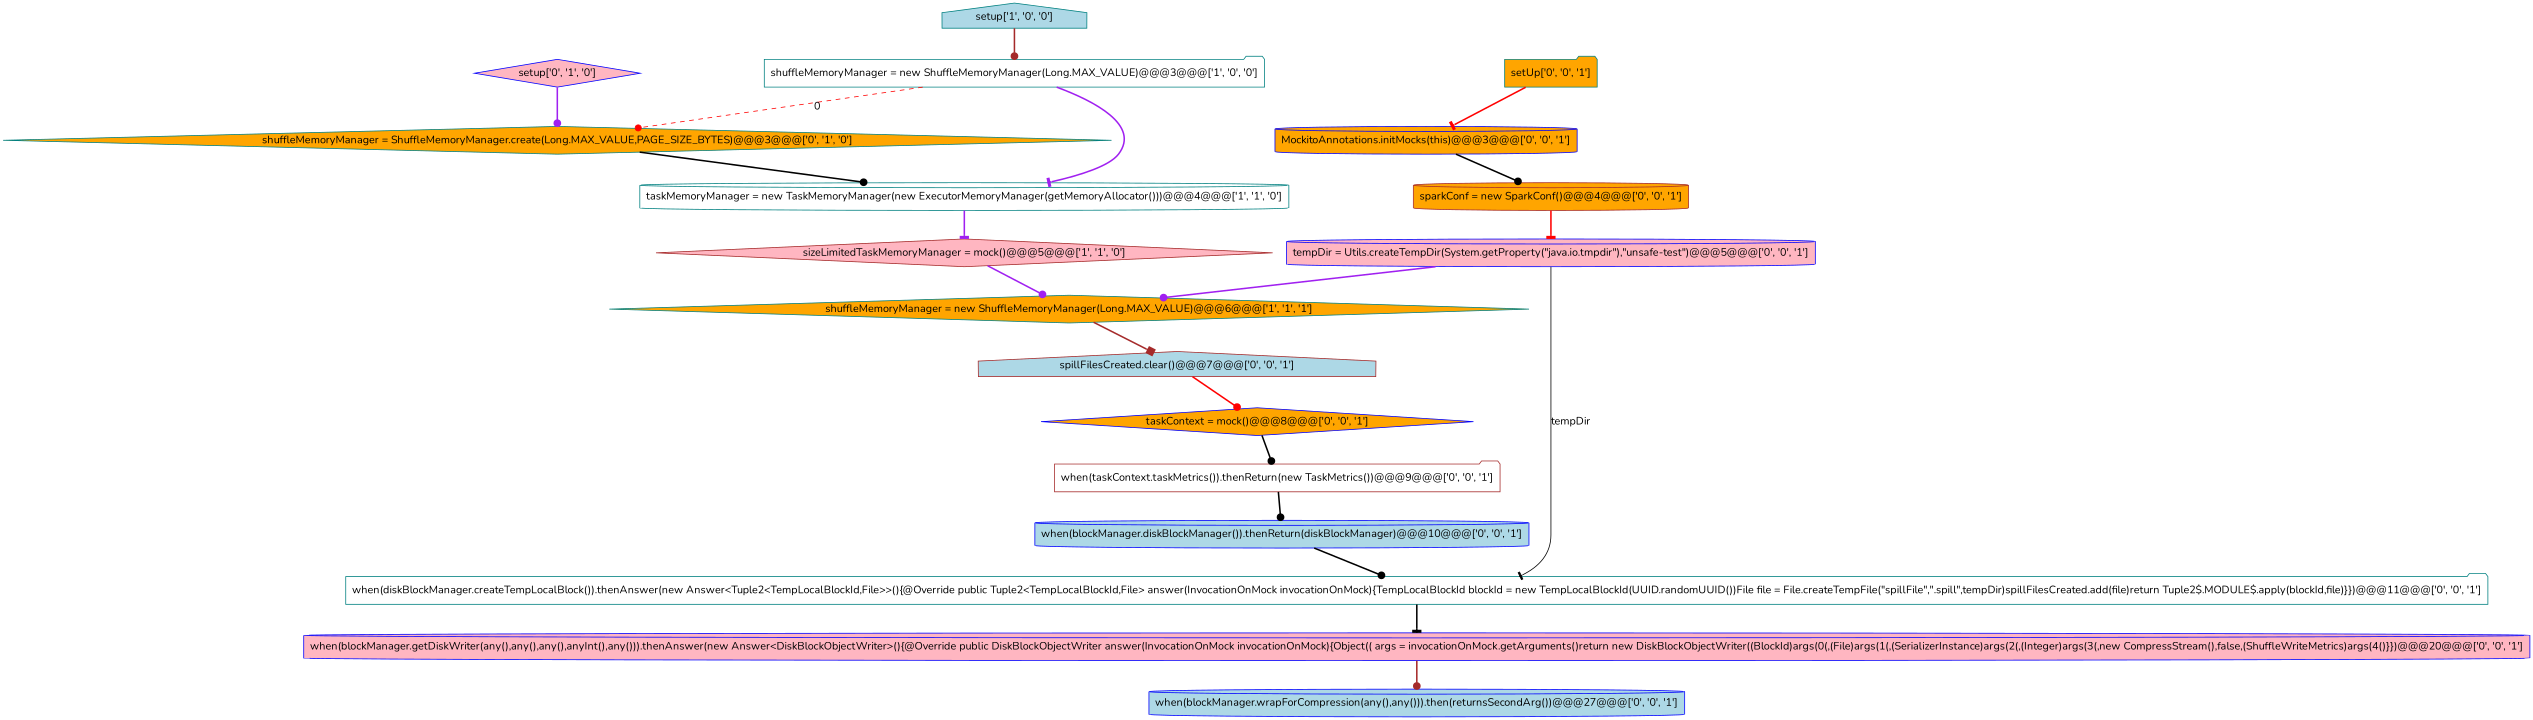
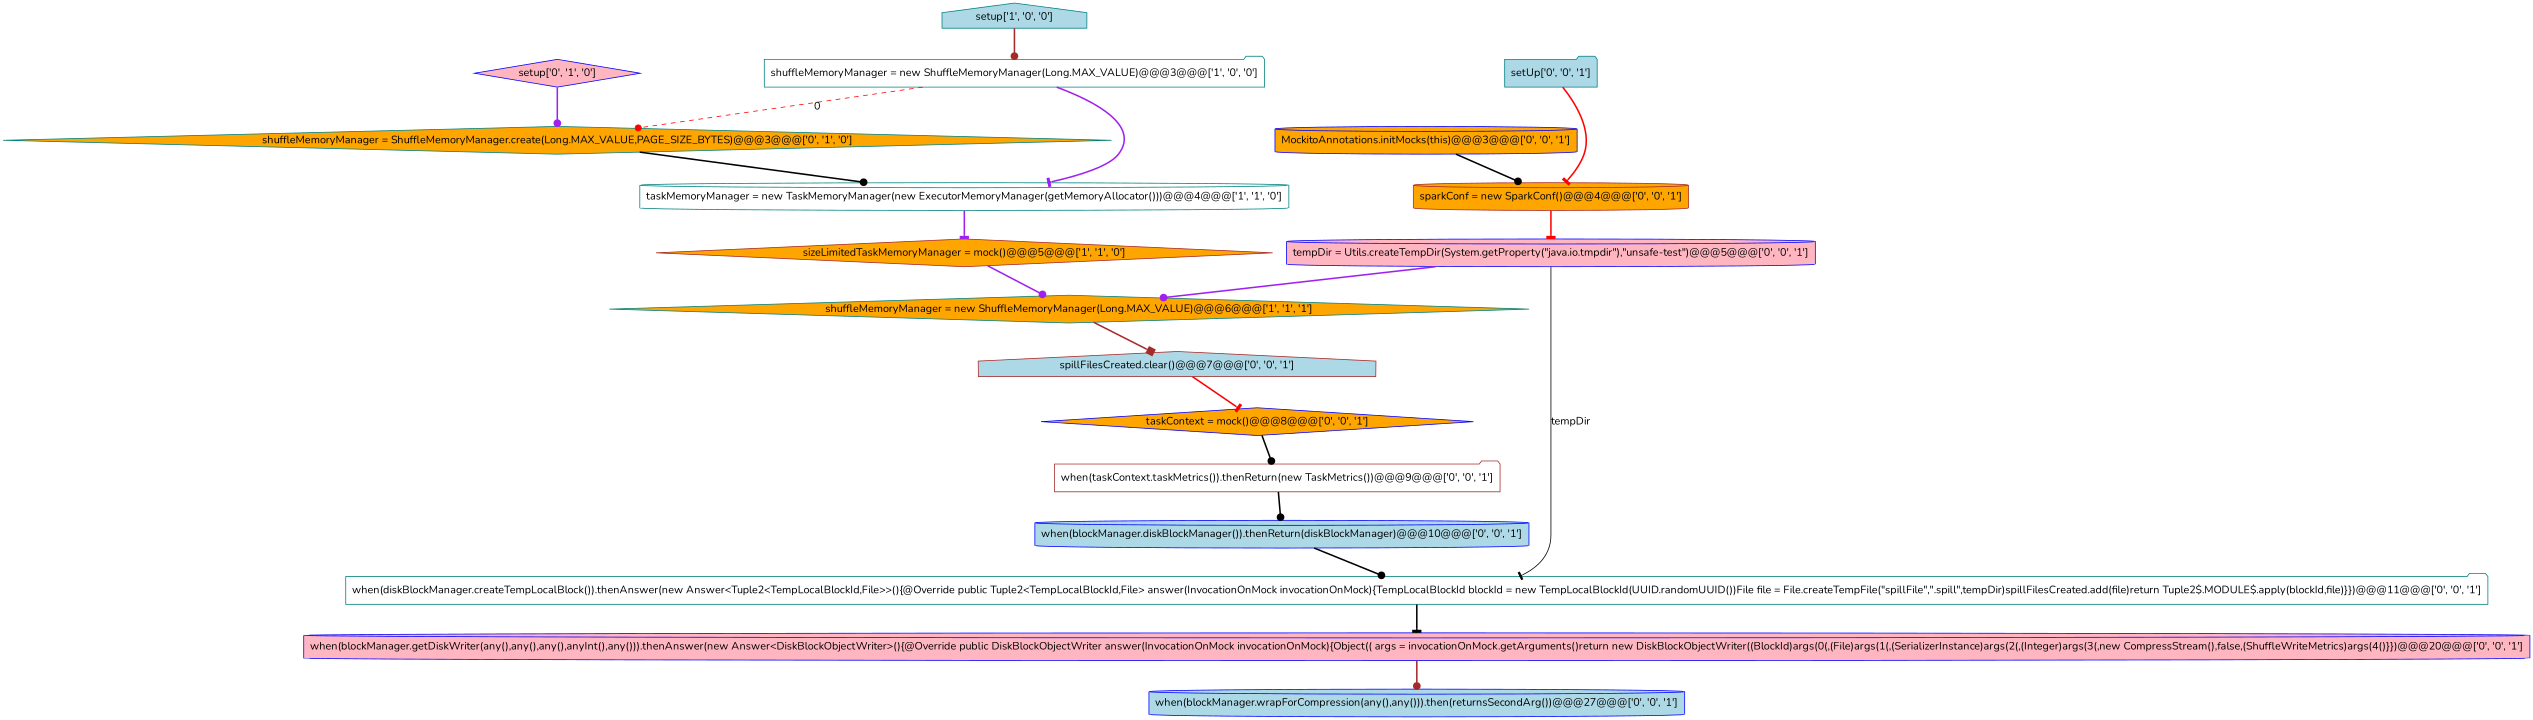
(1551, 73) -> (1551, 73)
(1490, 106) -> (1586, 133)
(964, 253) -> (964, 253)
(1214, 392) -> (1214, 392)
